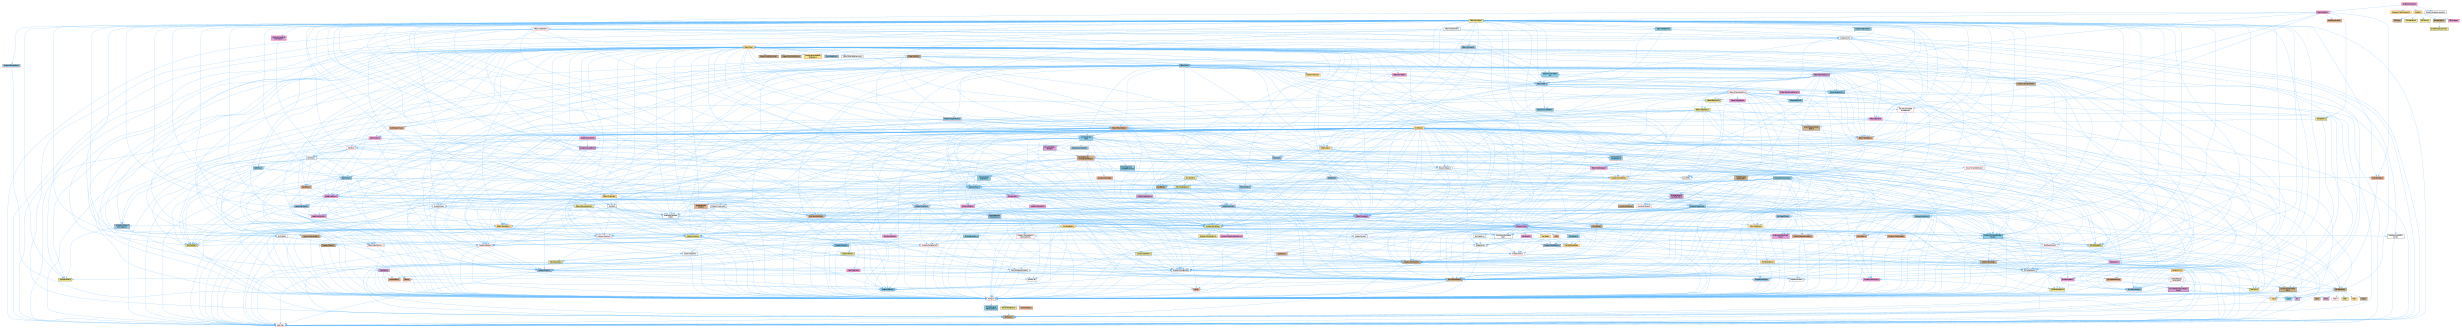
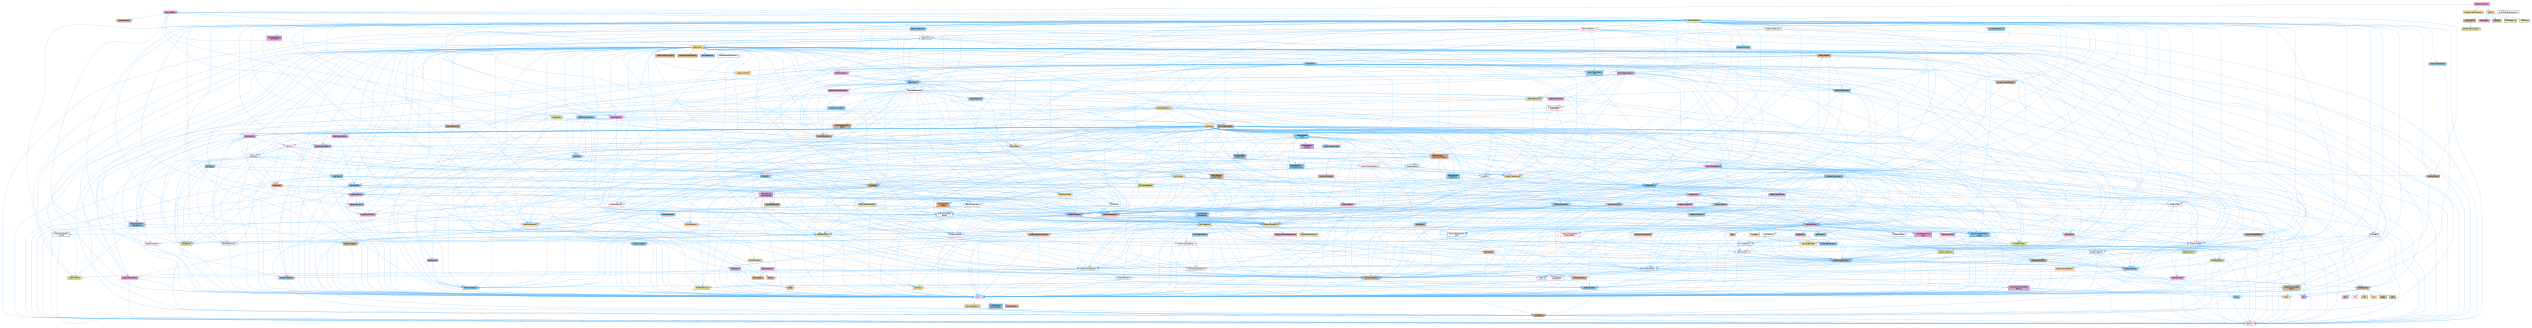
(813, 56) -> none
(2177, 270) -> (2065, 269)
